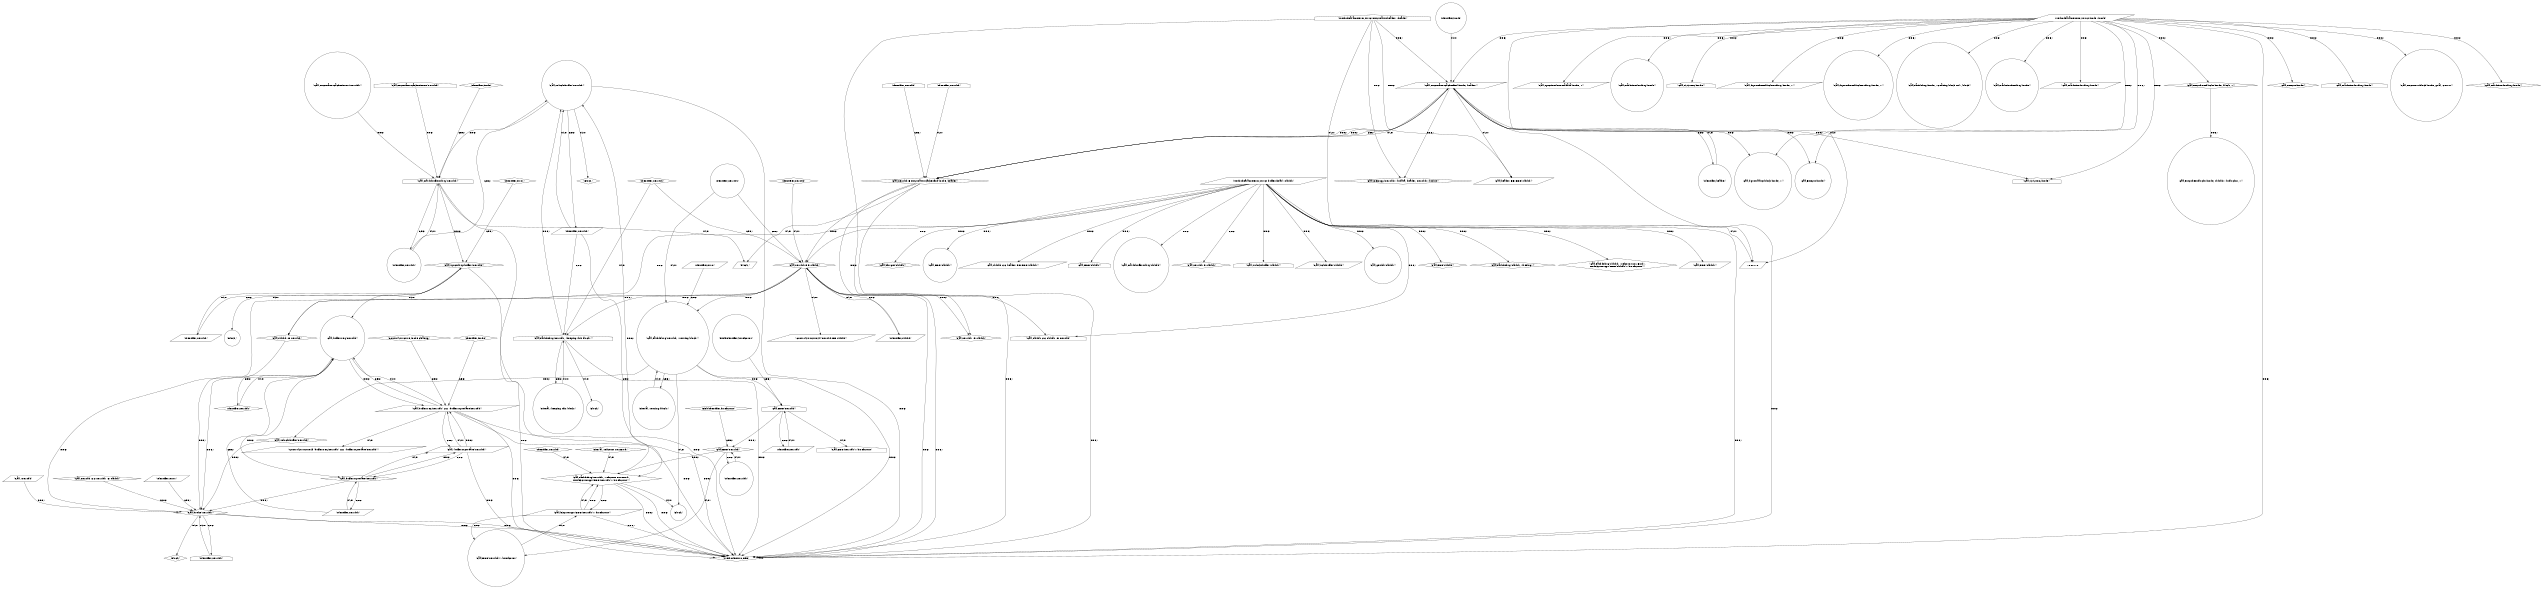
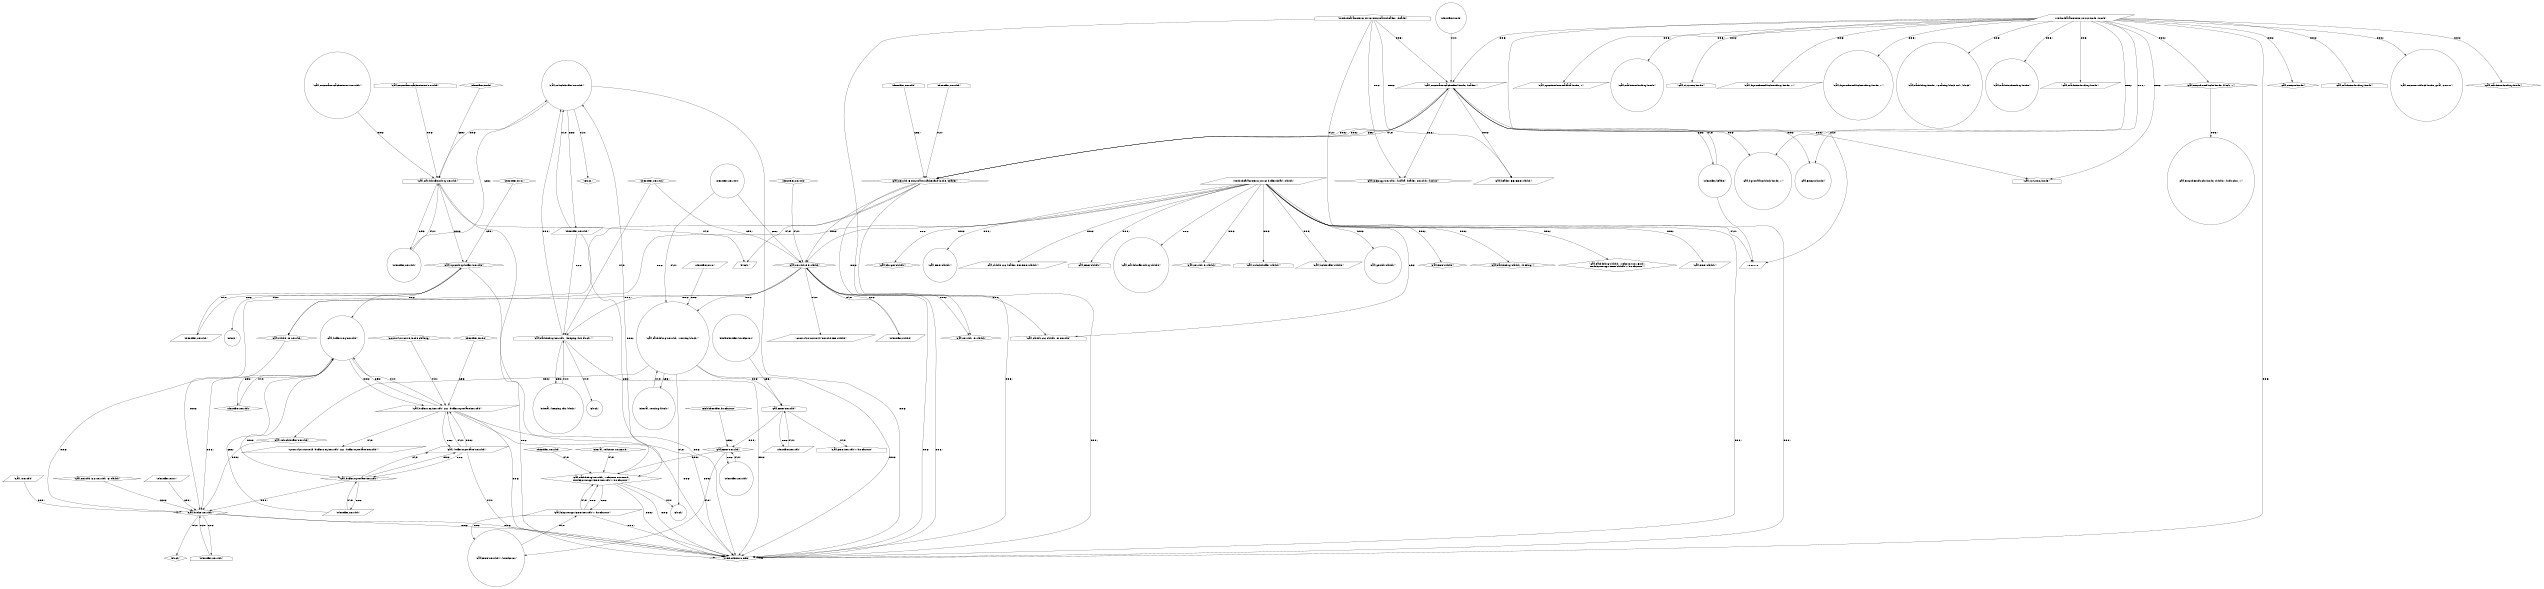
(1486, 133) -> (1486, 133)
(1232, 231) -> (1232, 231)
(1413, 265) -> (1413, 265)
(412, 297) -> (412, 297)
(310, 300) -> (487, 297)
(435, 379) -> (435, 379)
(490, 500) -> (490, 500)
(1584, 533) -> (1458, 547)
